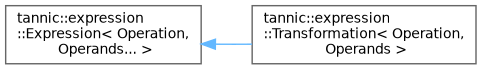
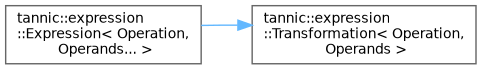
(234, 44) -> (219, 25)
